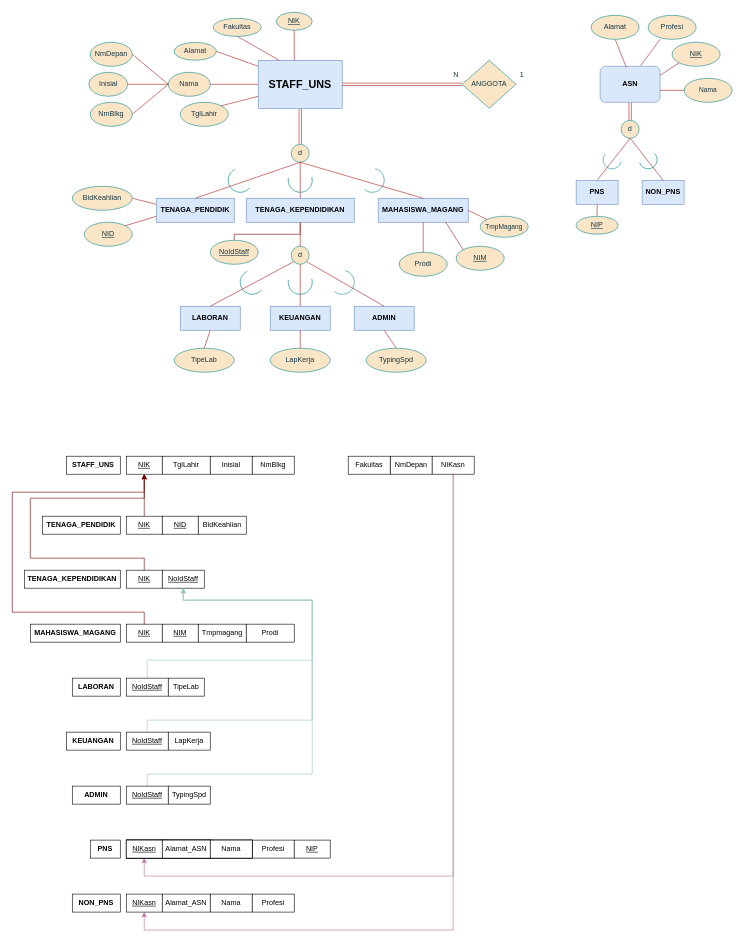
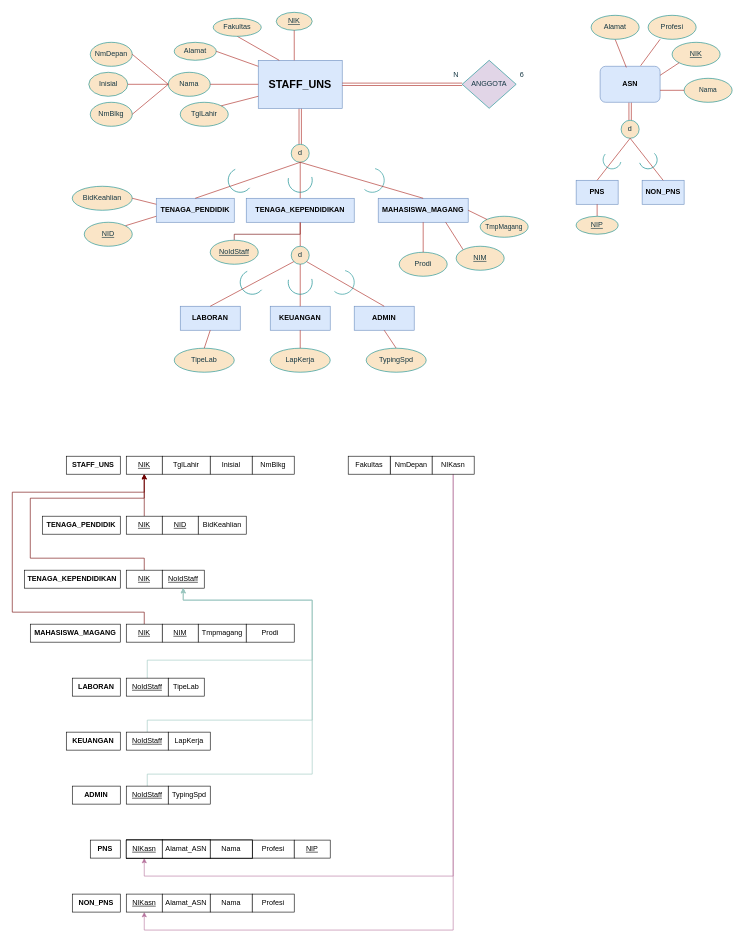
(522, 74) -> (522, 74)
(489, 84) -> (489, 84)
